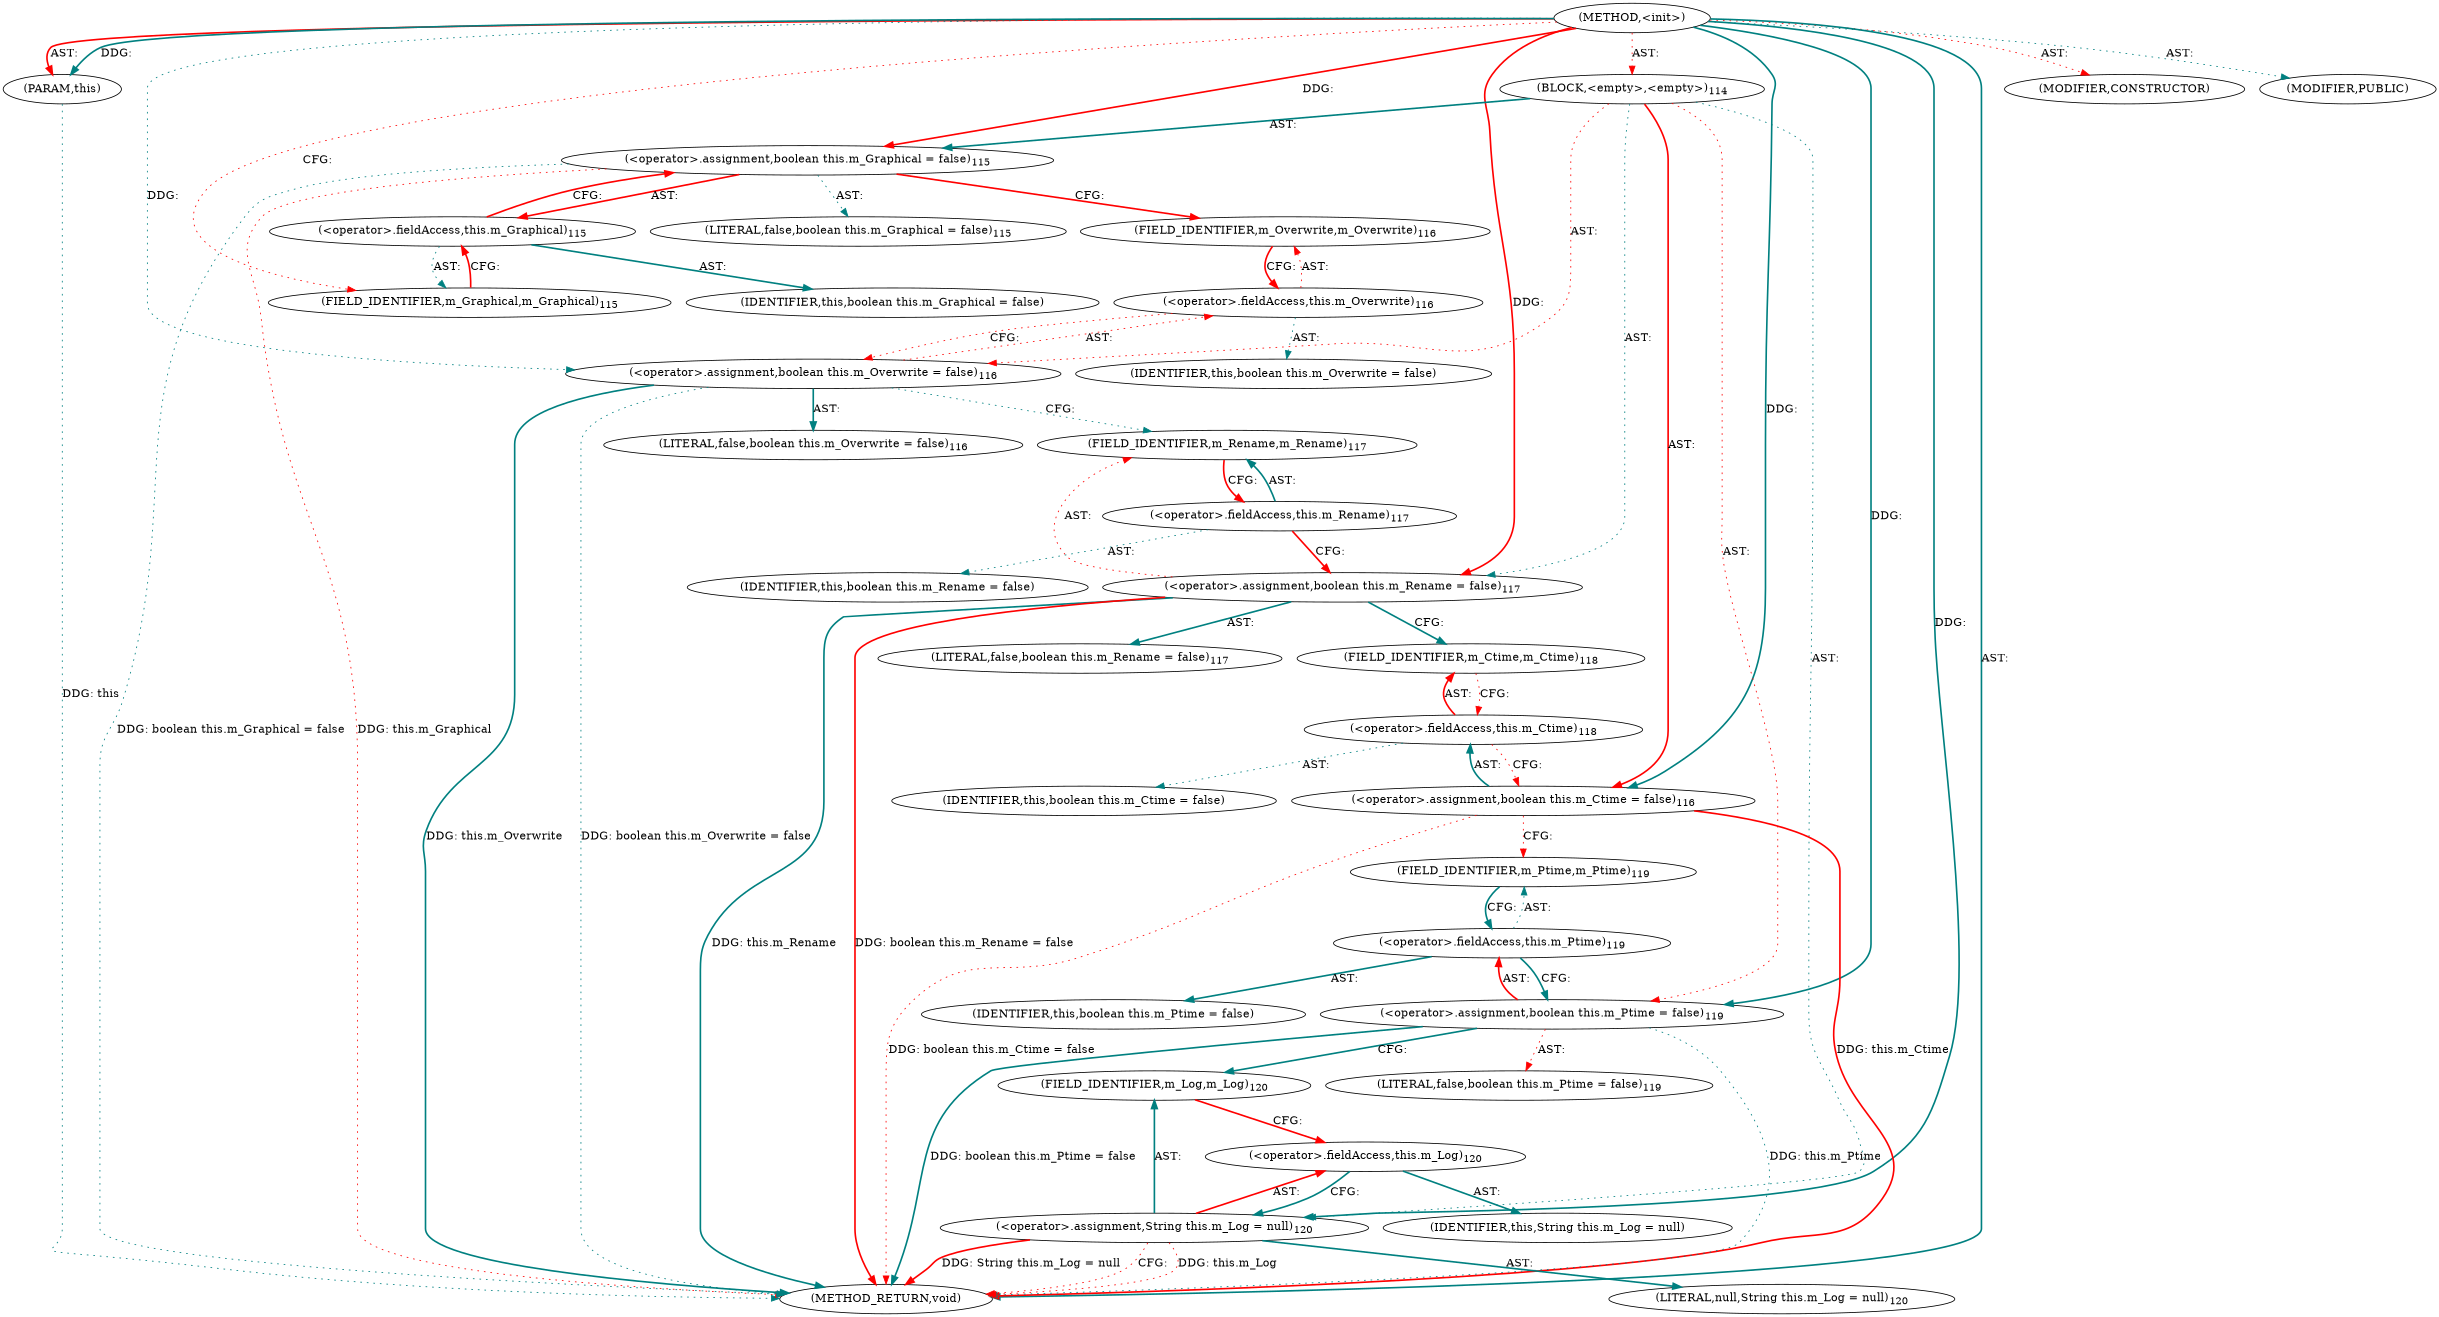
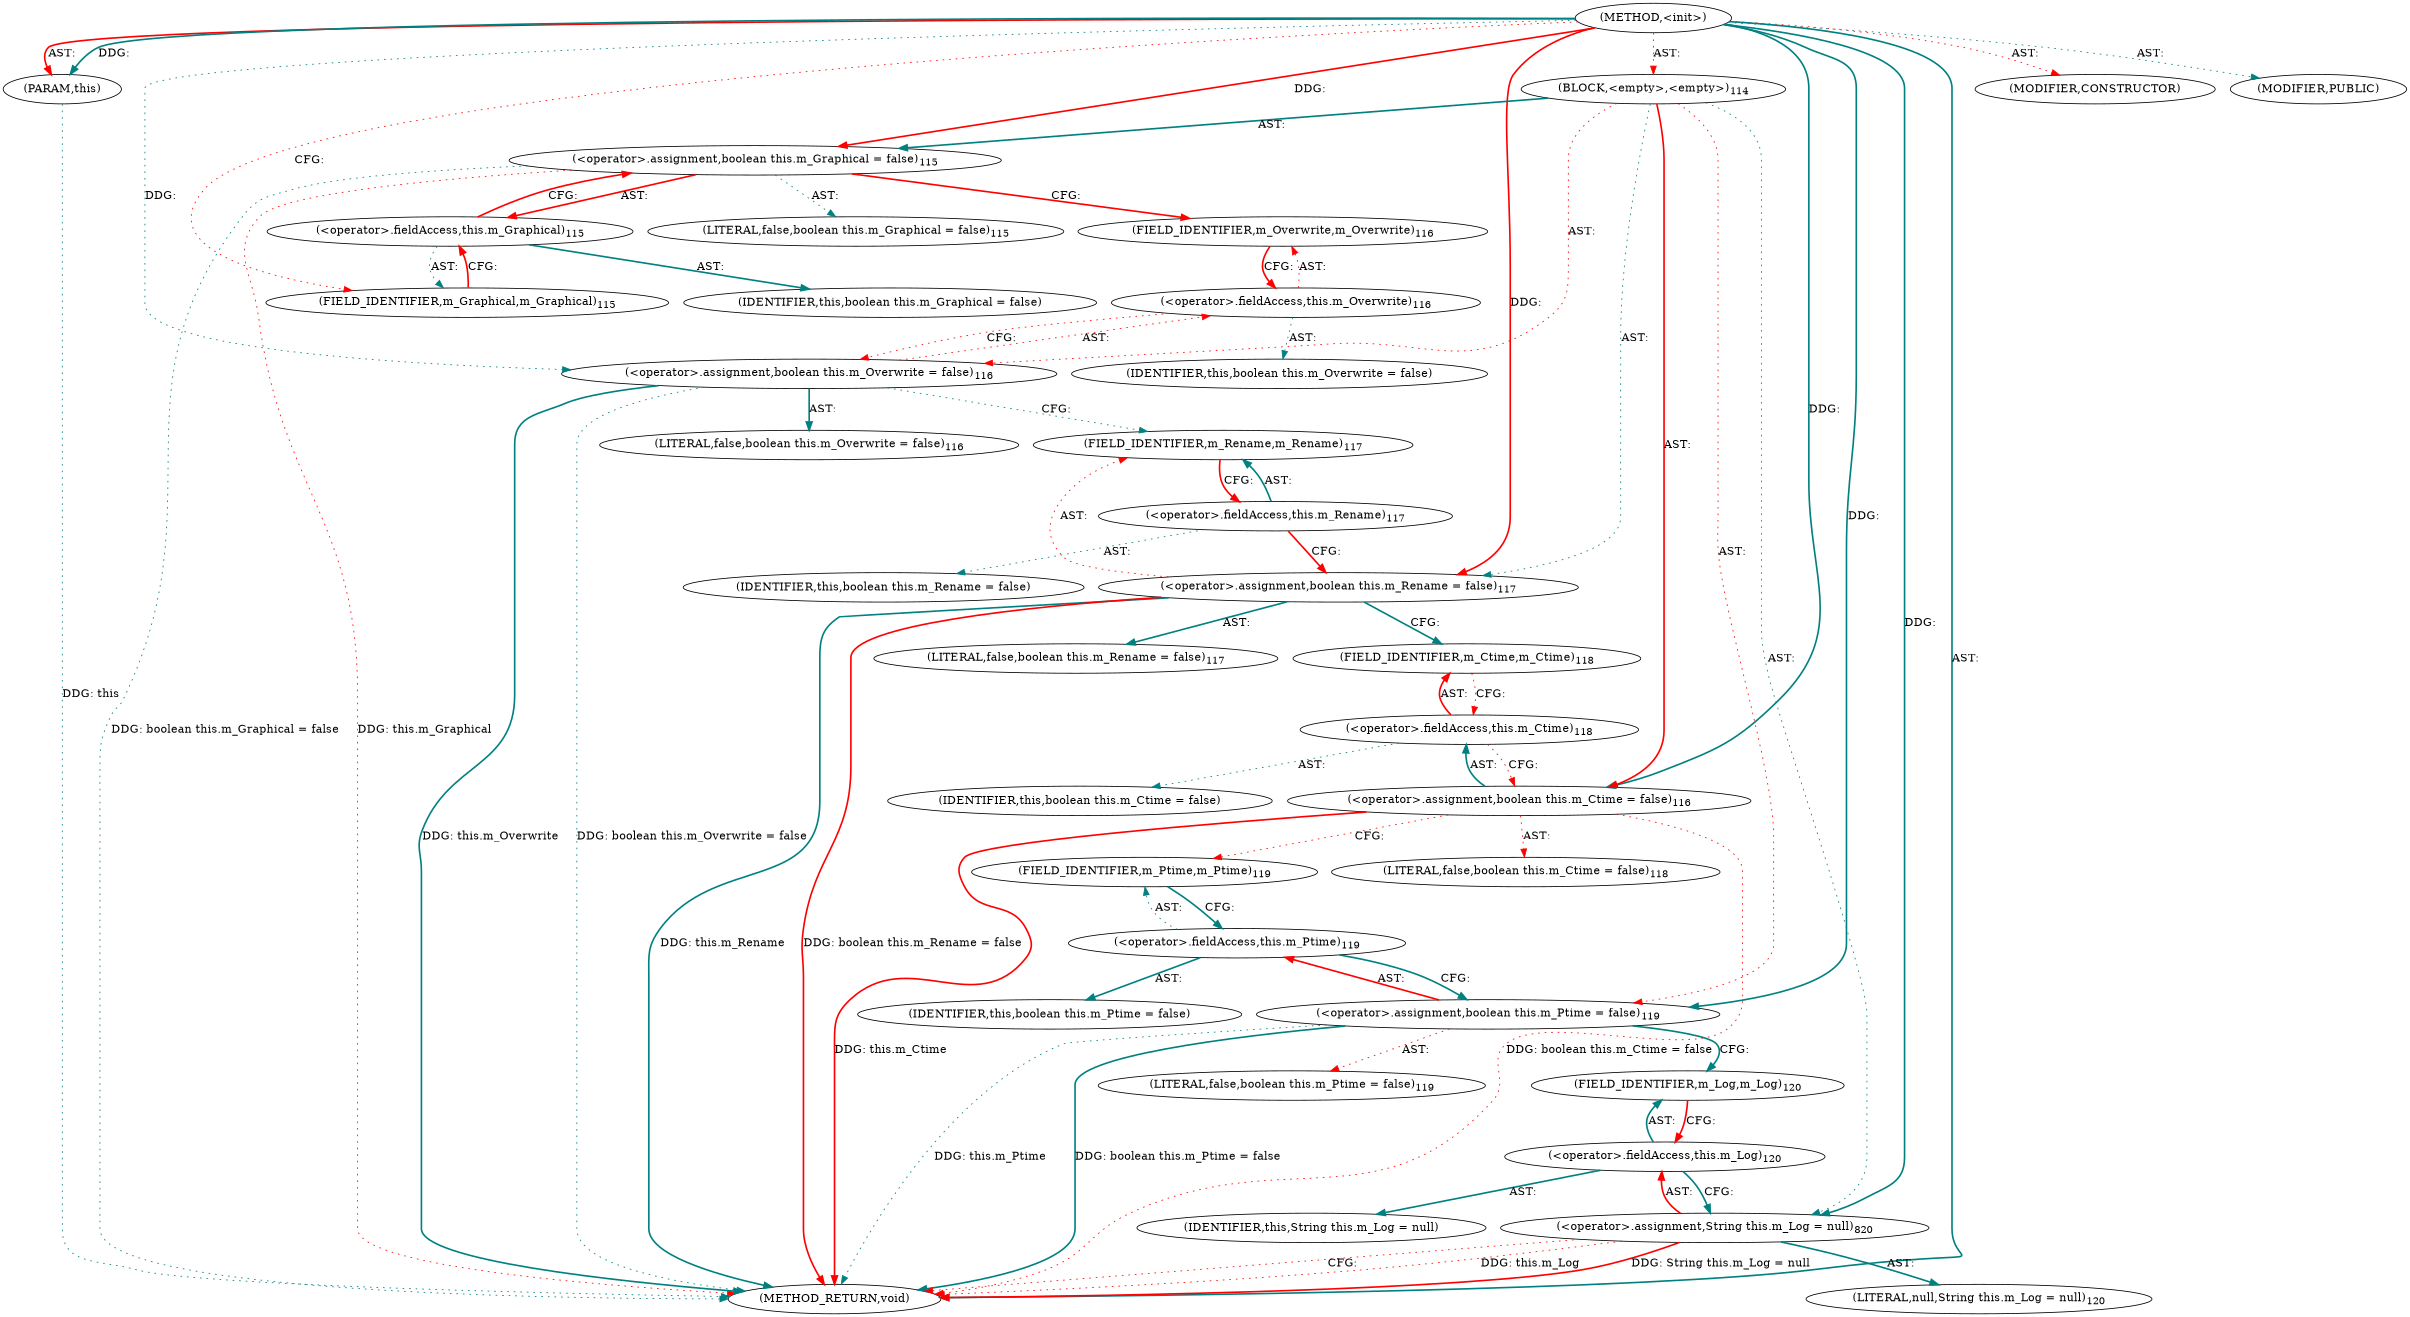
none -> (1526, 872)
(1154, 1161) -> (1647, 1123)
(1303, 1227) -> (1864, 1227)
